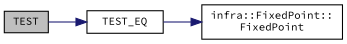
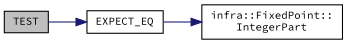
(125, 22) -> (125, 22)
(272, 22) -> (272, 22)
